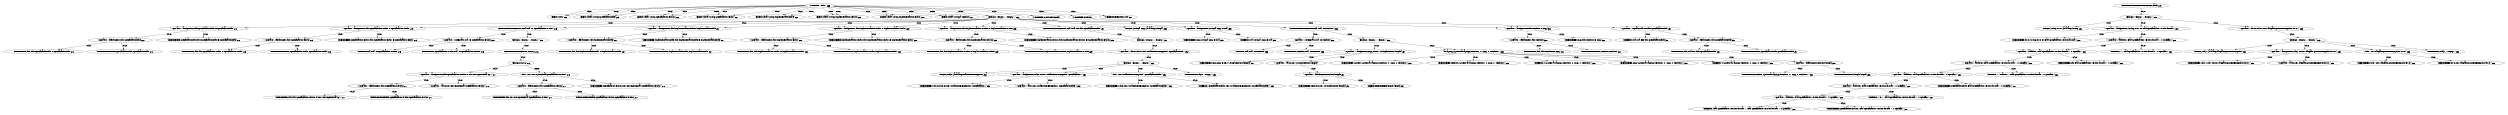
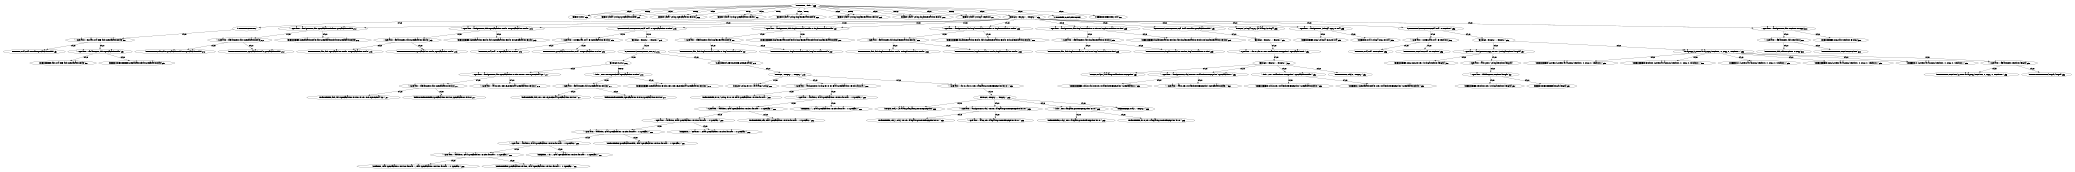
(953, 9) -> (519, 21)
none -> (688, 57)
